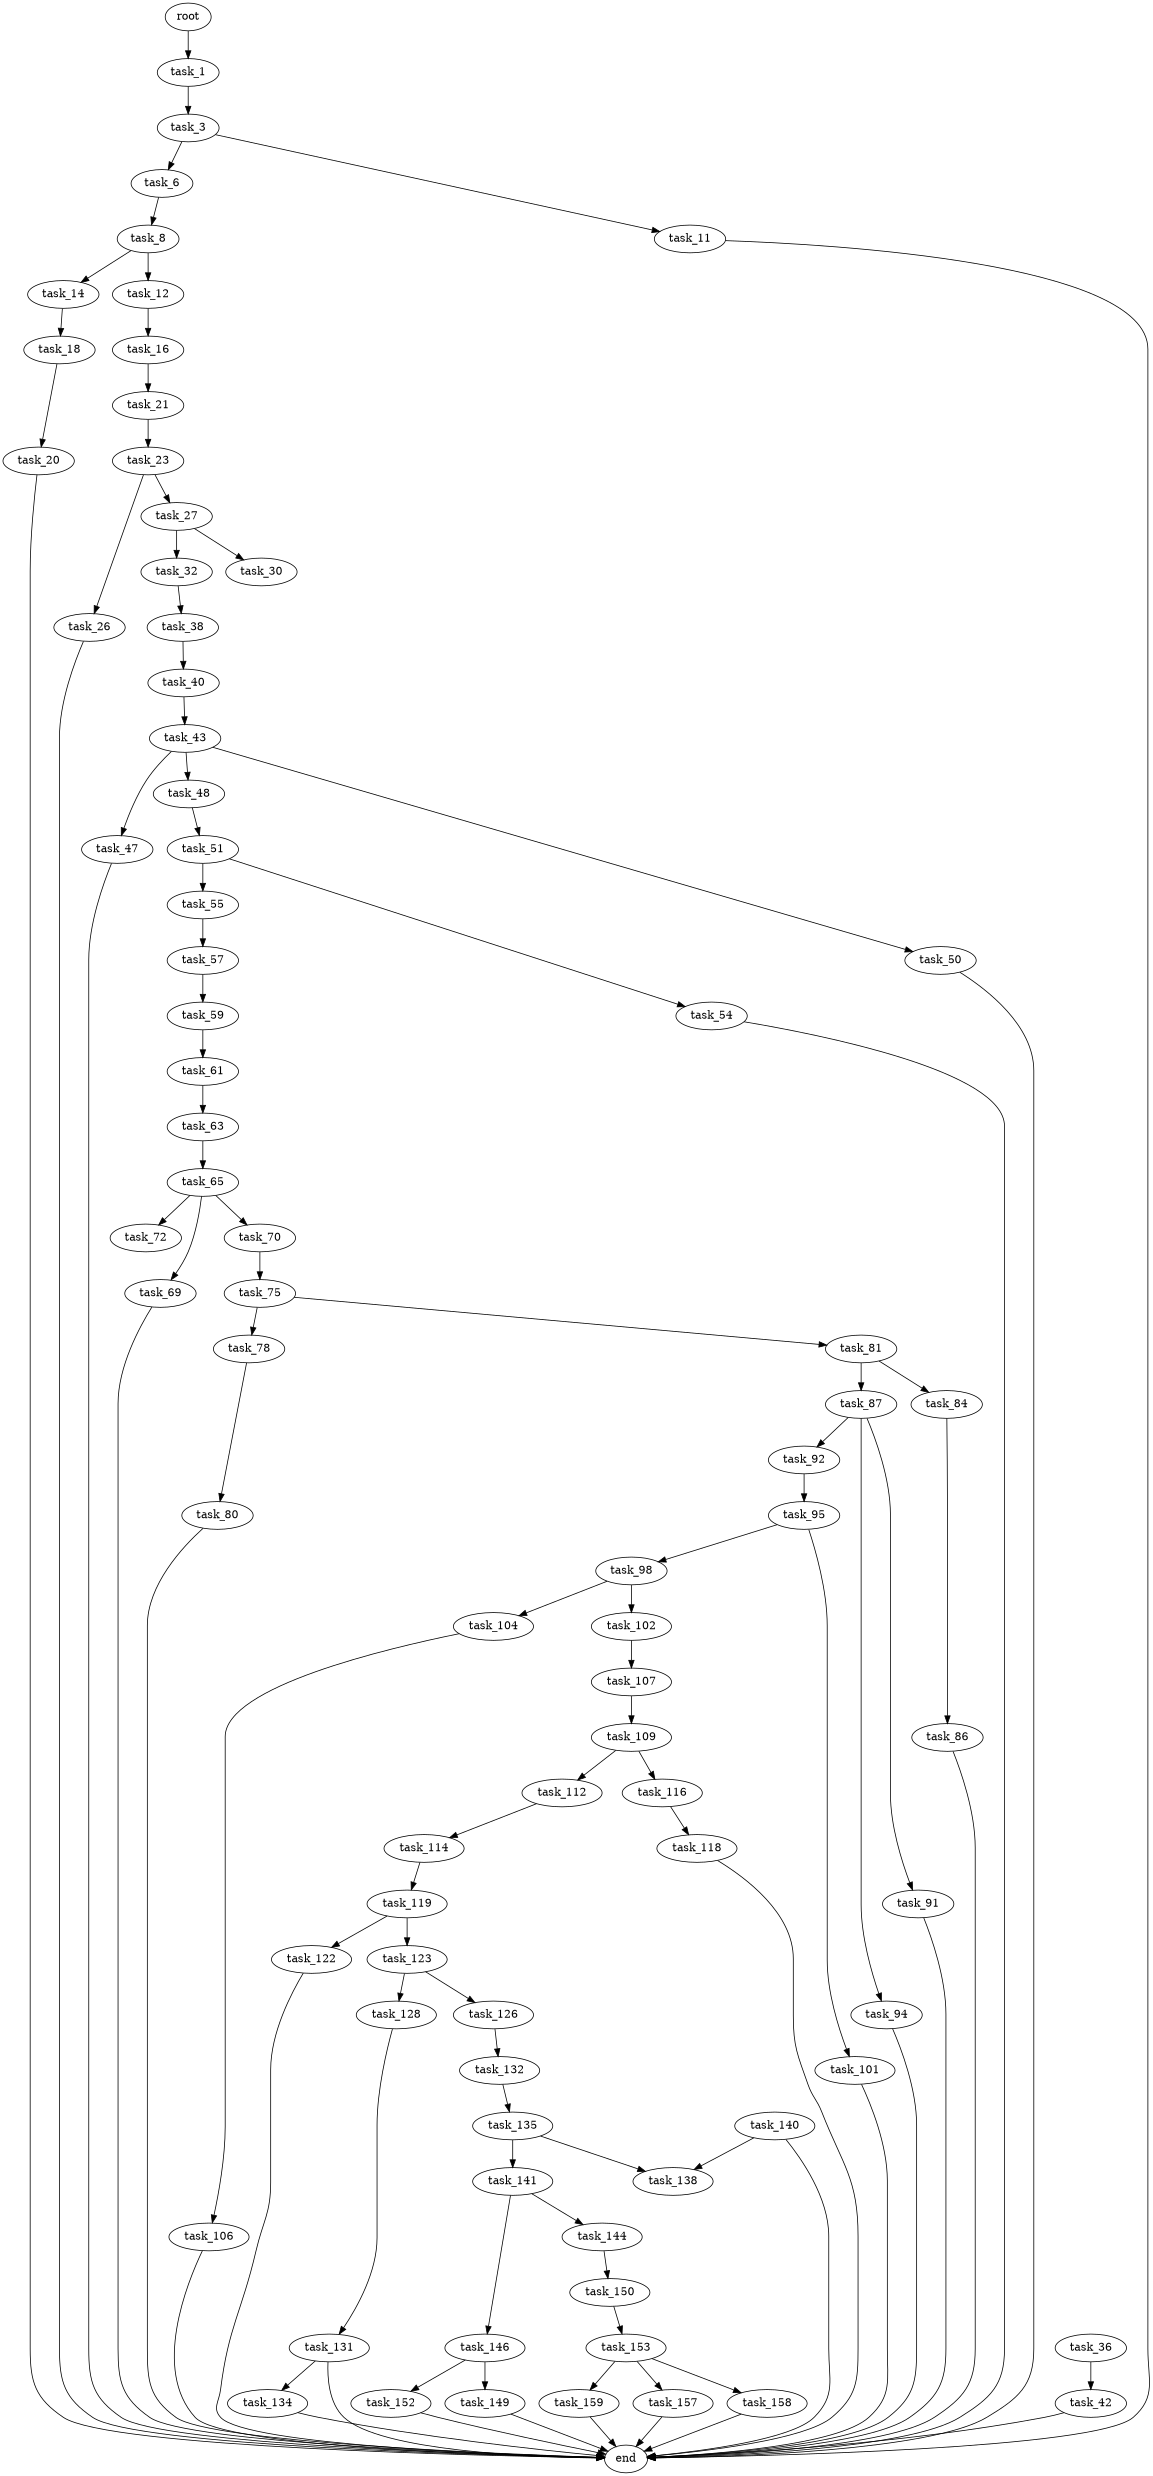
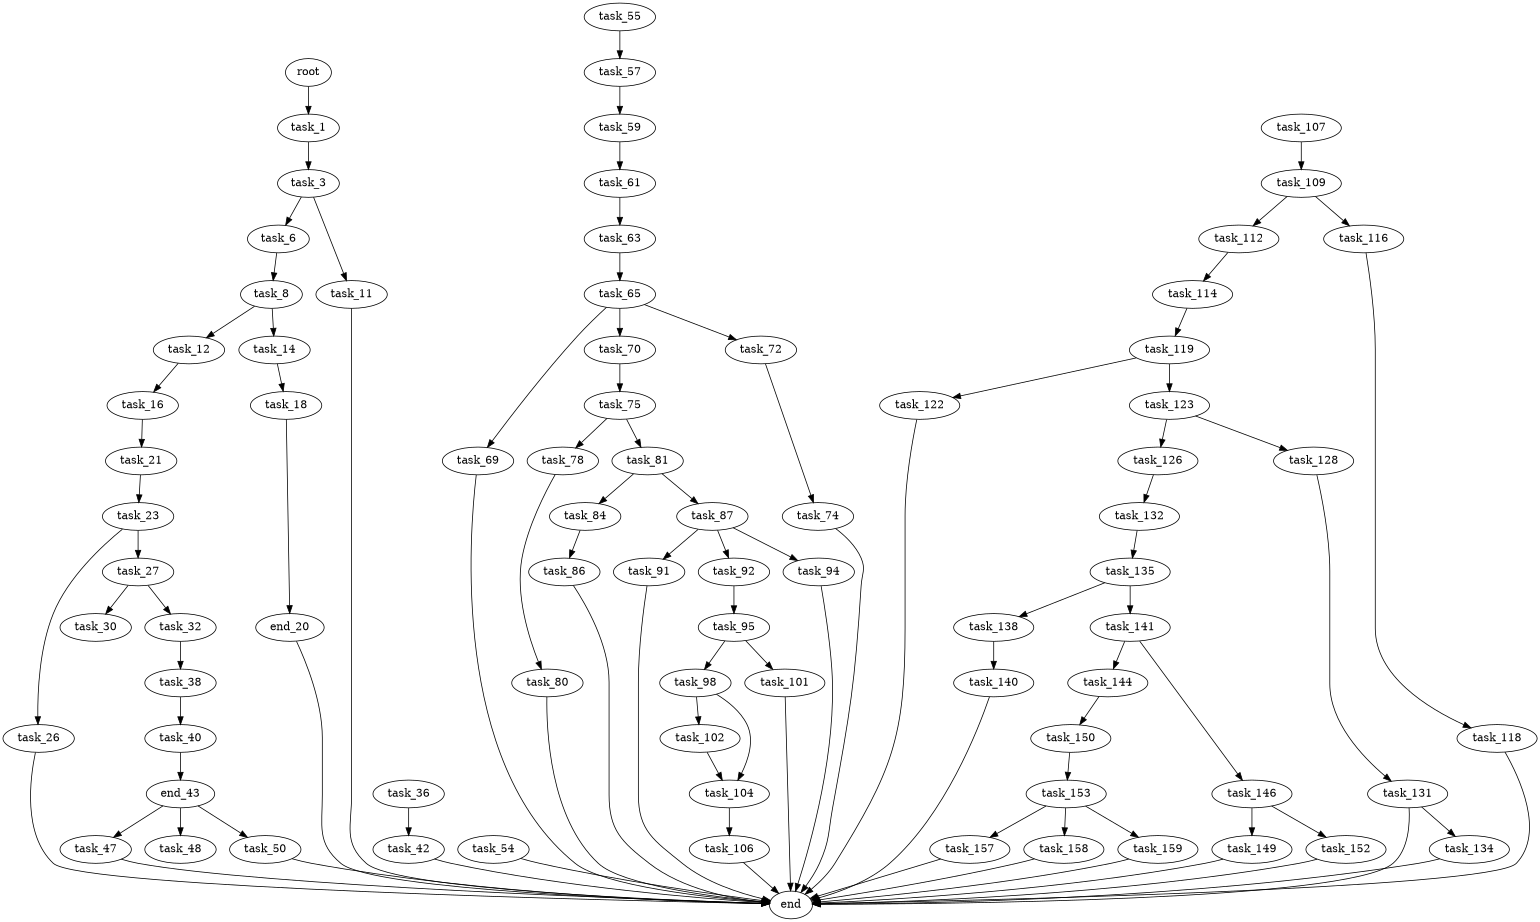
(39, 461) -> (290, 627)
none -> (818, 516)
(185, 738) -> (180, 794)
(203, 849) -> none
(631, 1650) -> (713, 763)
(727, 2152) -> (994, 651)
